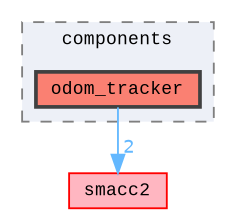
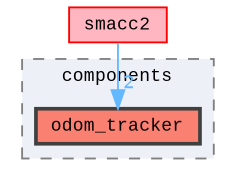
(118, 133) -> (118, 71)
